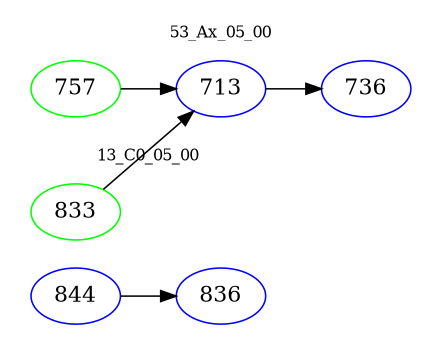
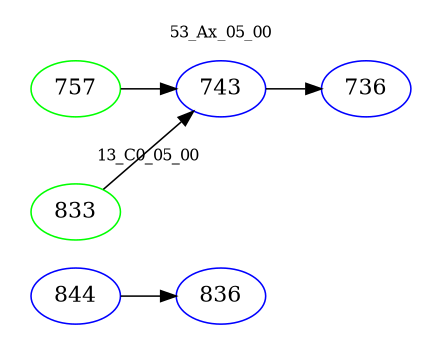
(221, 89) -> (221, 89)
